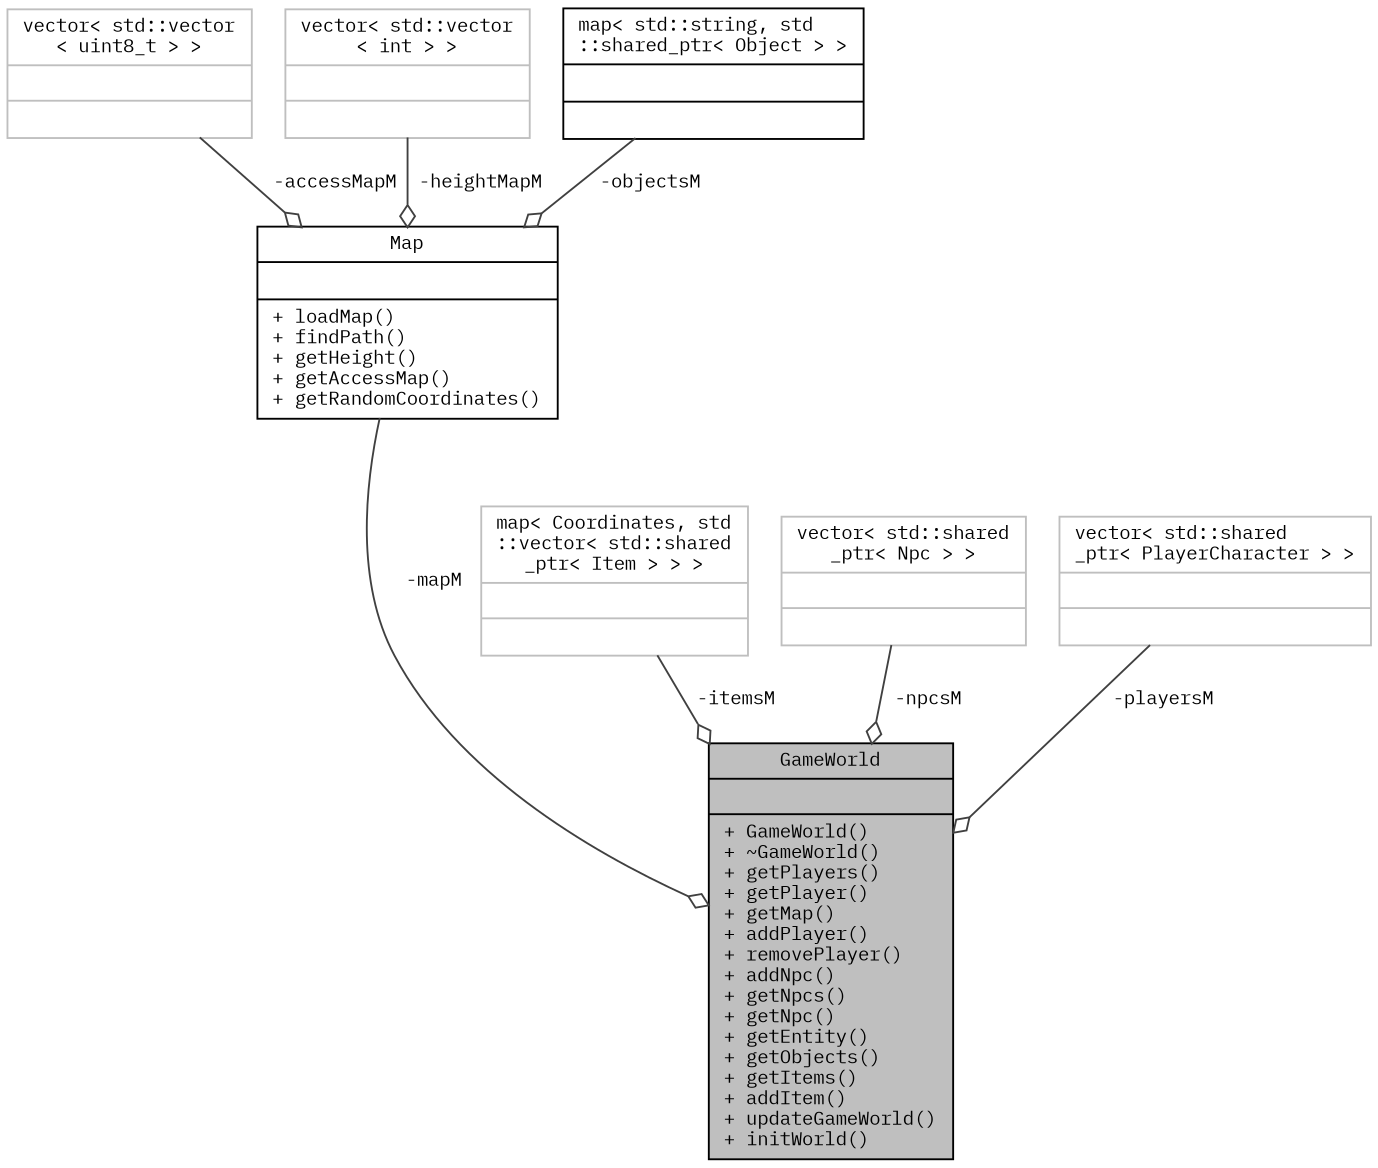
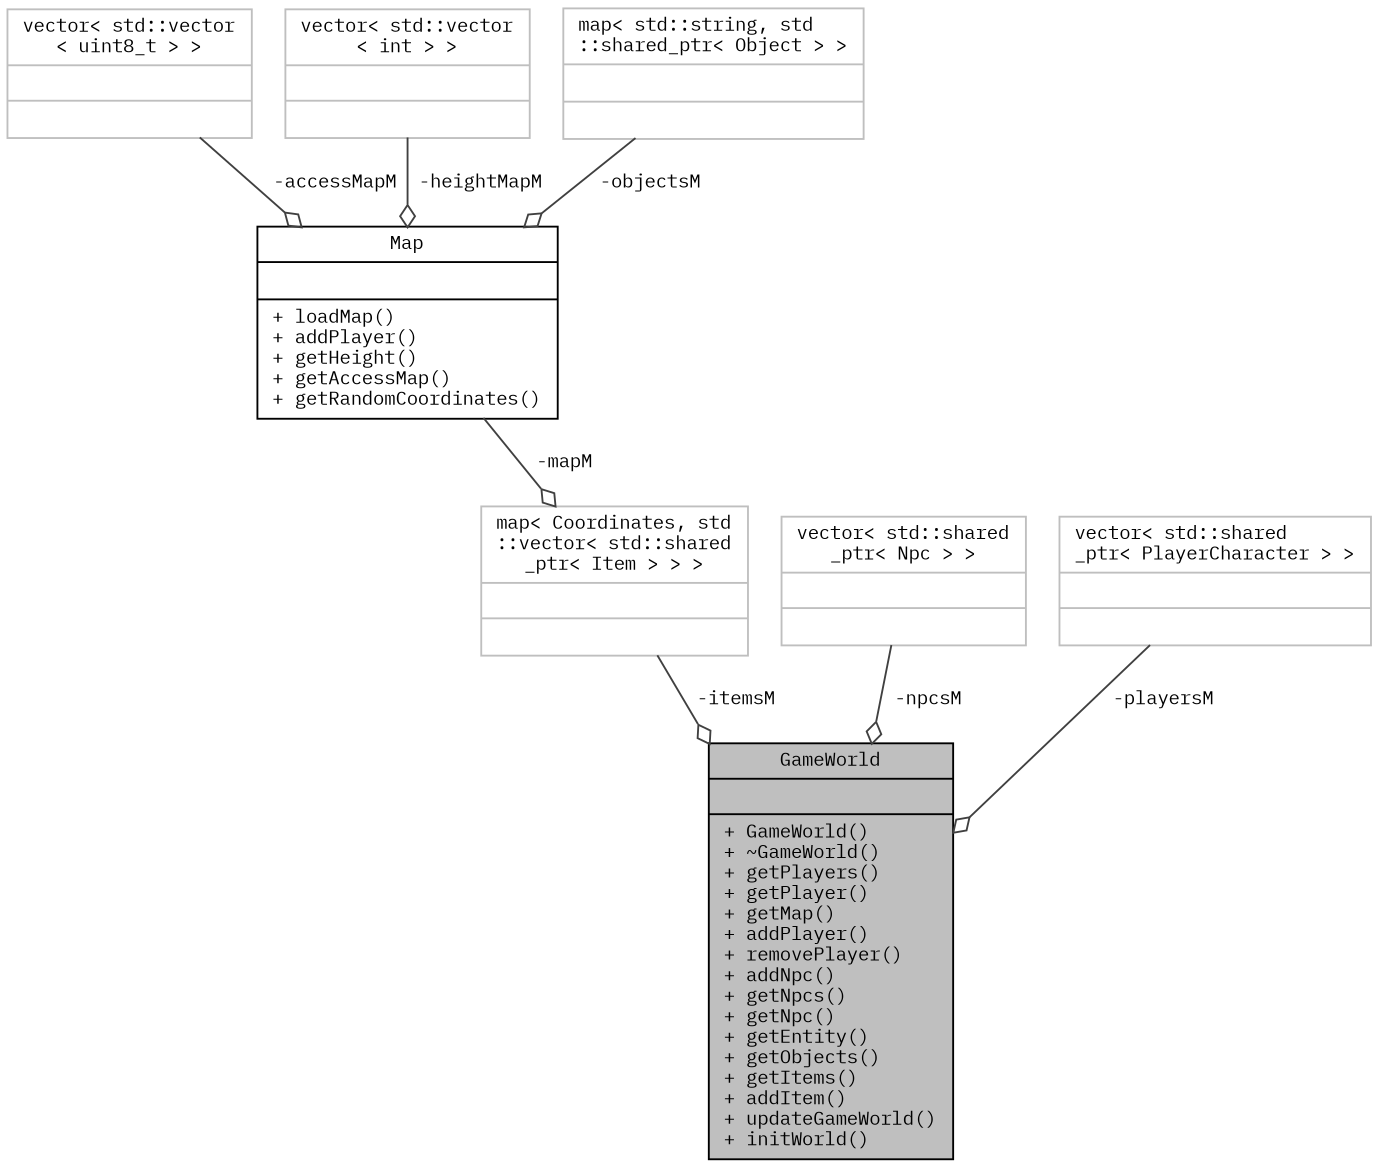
(713, 74) -> (713, 74)
(340, 338) -> (346, 338)
(435, 715) -> (512, 453)
